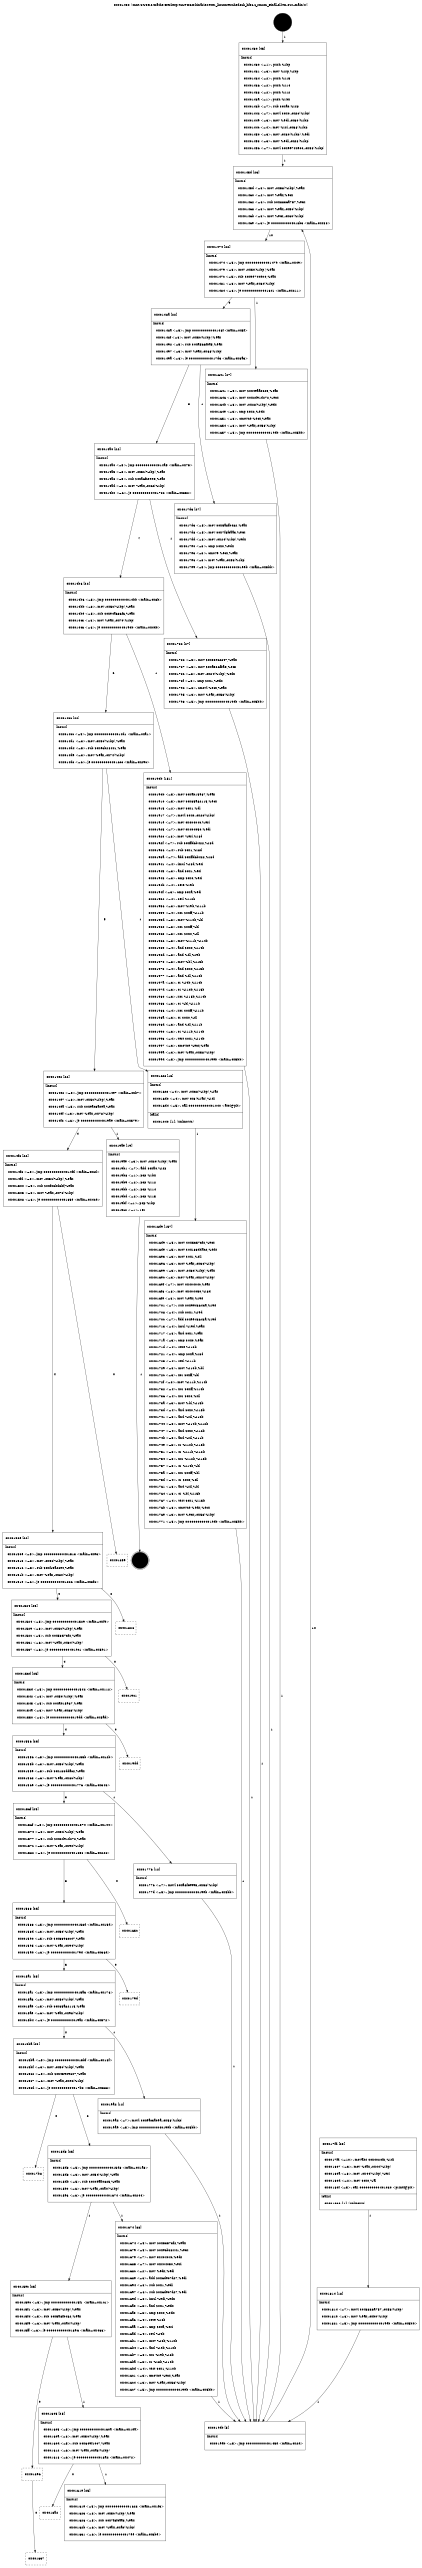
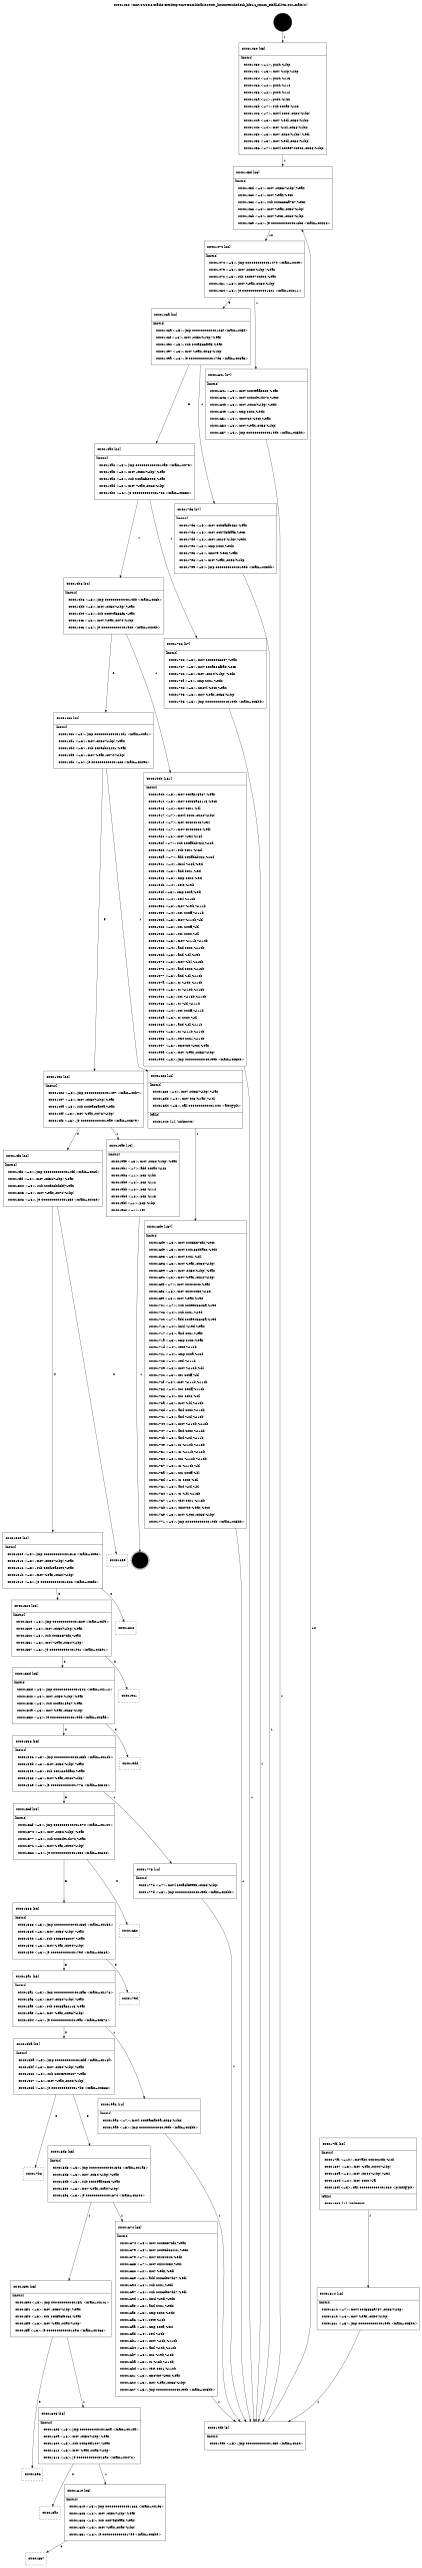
(33, 2515) -> (57, 2546)
